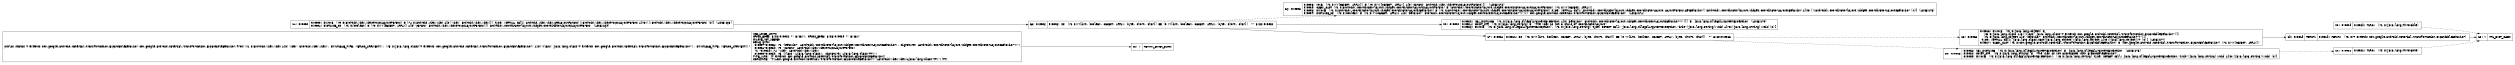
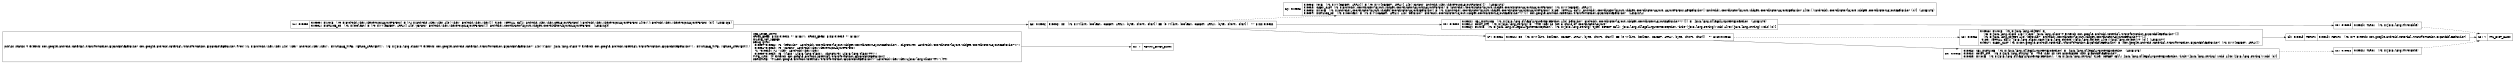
none -> (2055, 25)
(2500, 37) -> (2500, 37)
(1835, 45) -> (1835, 45)
